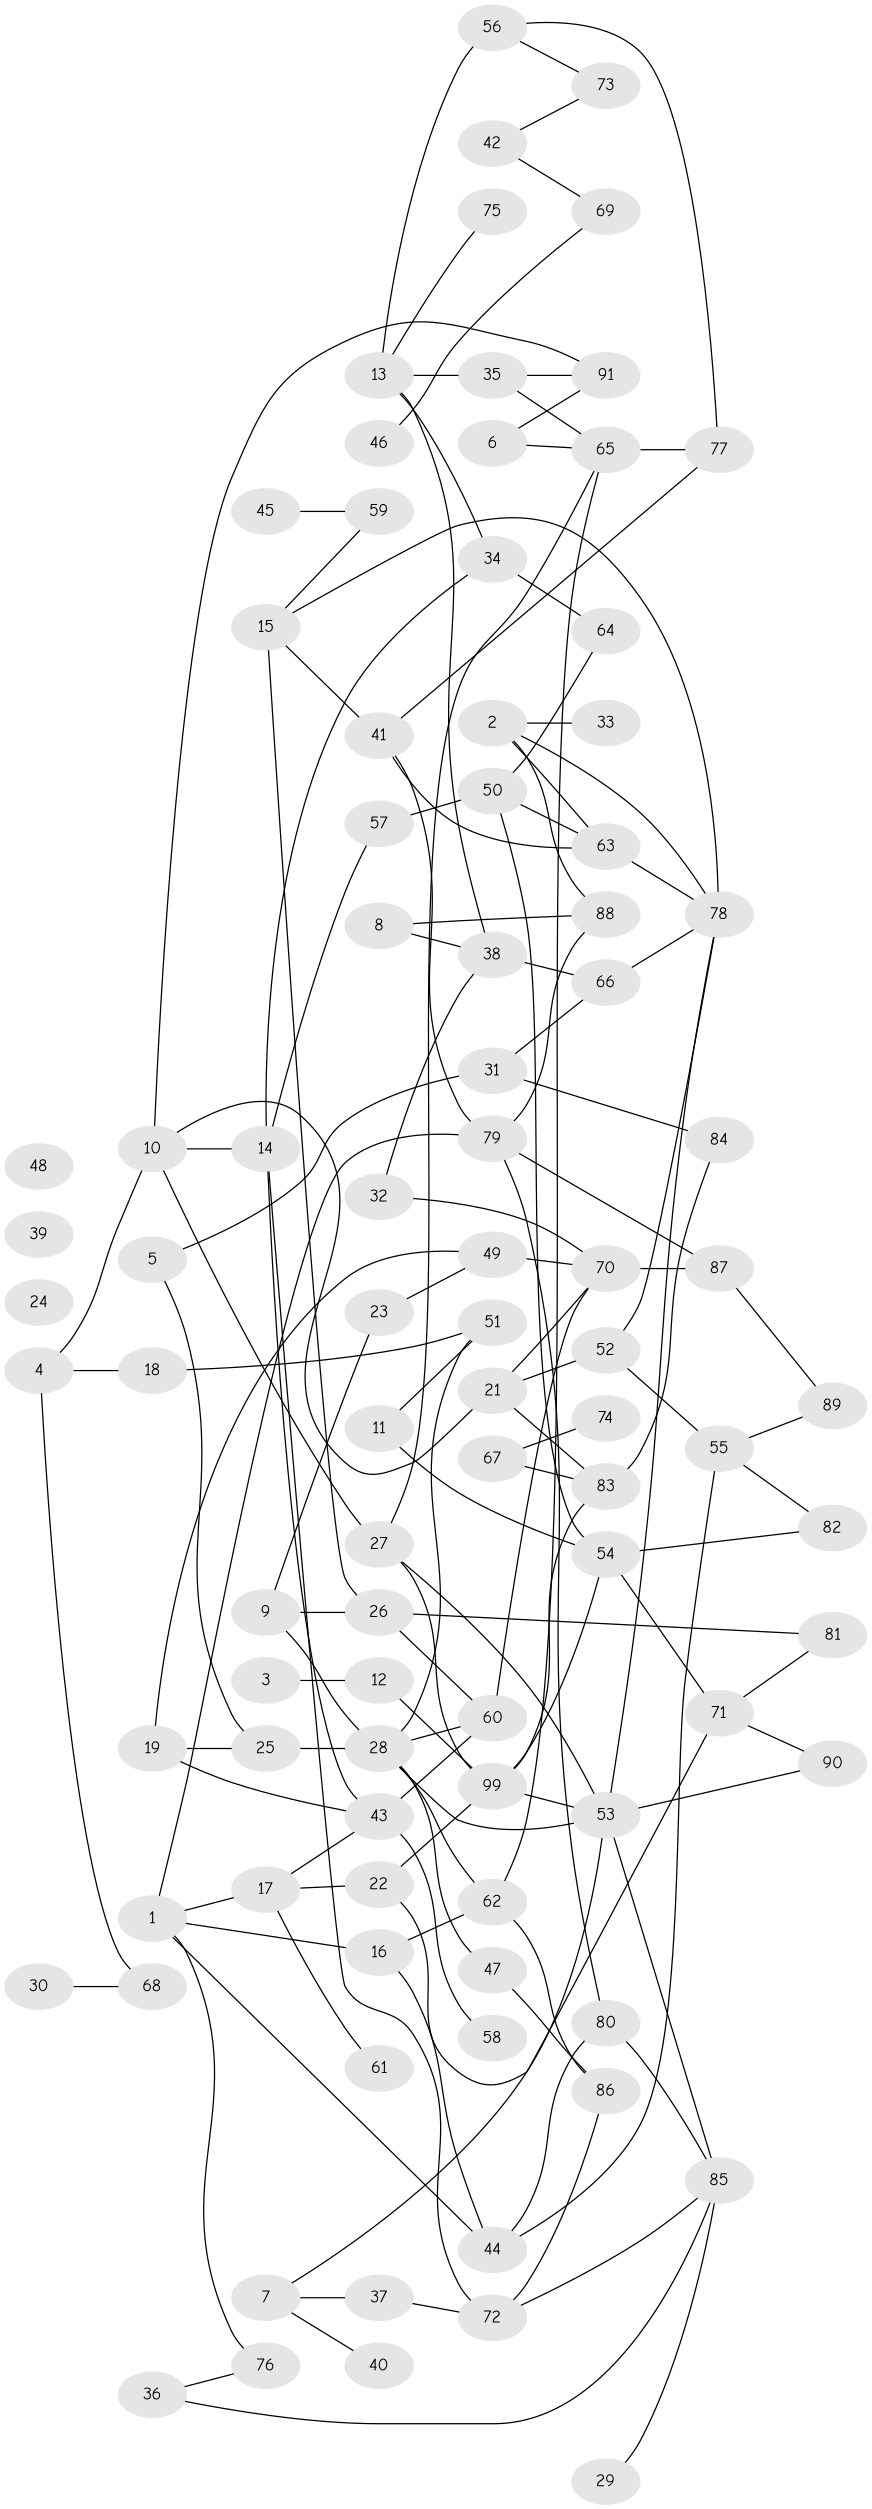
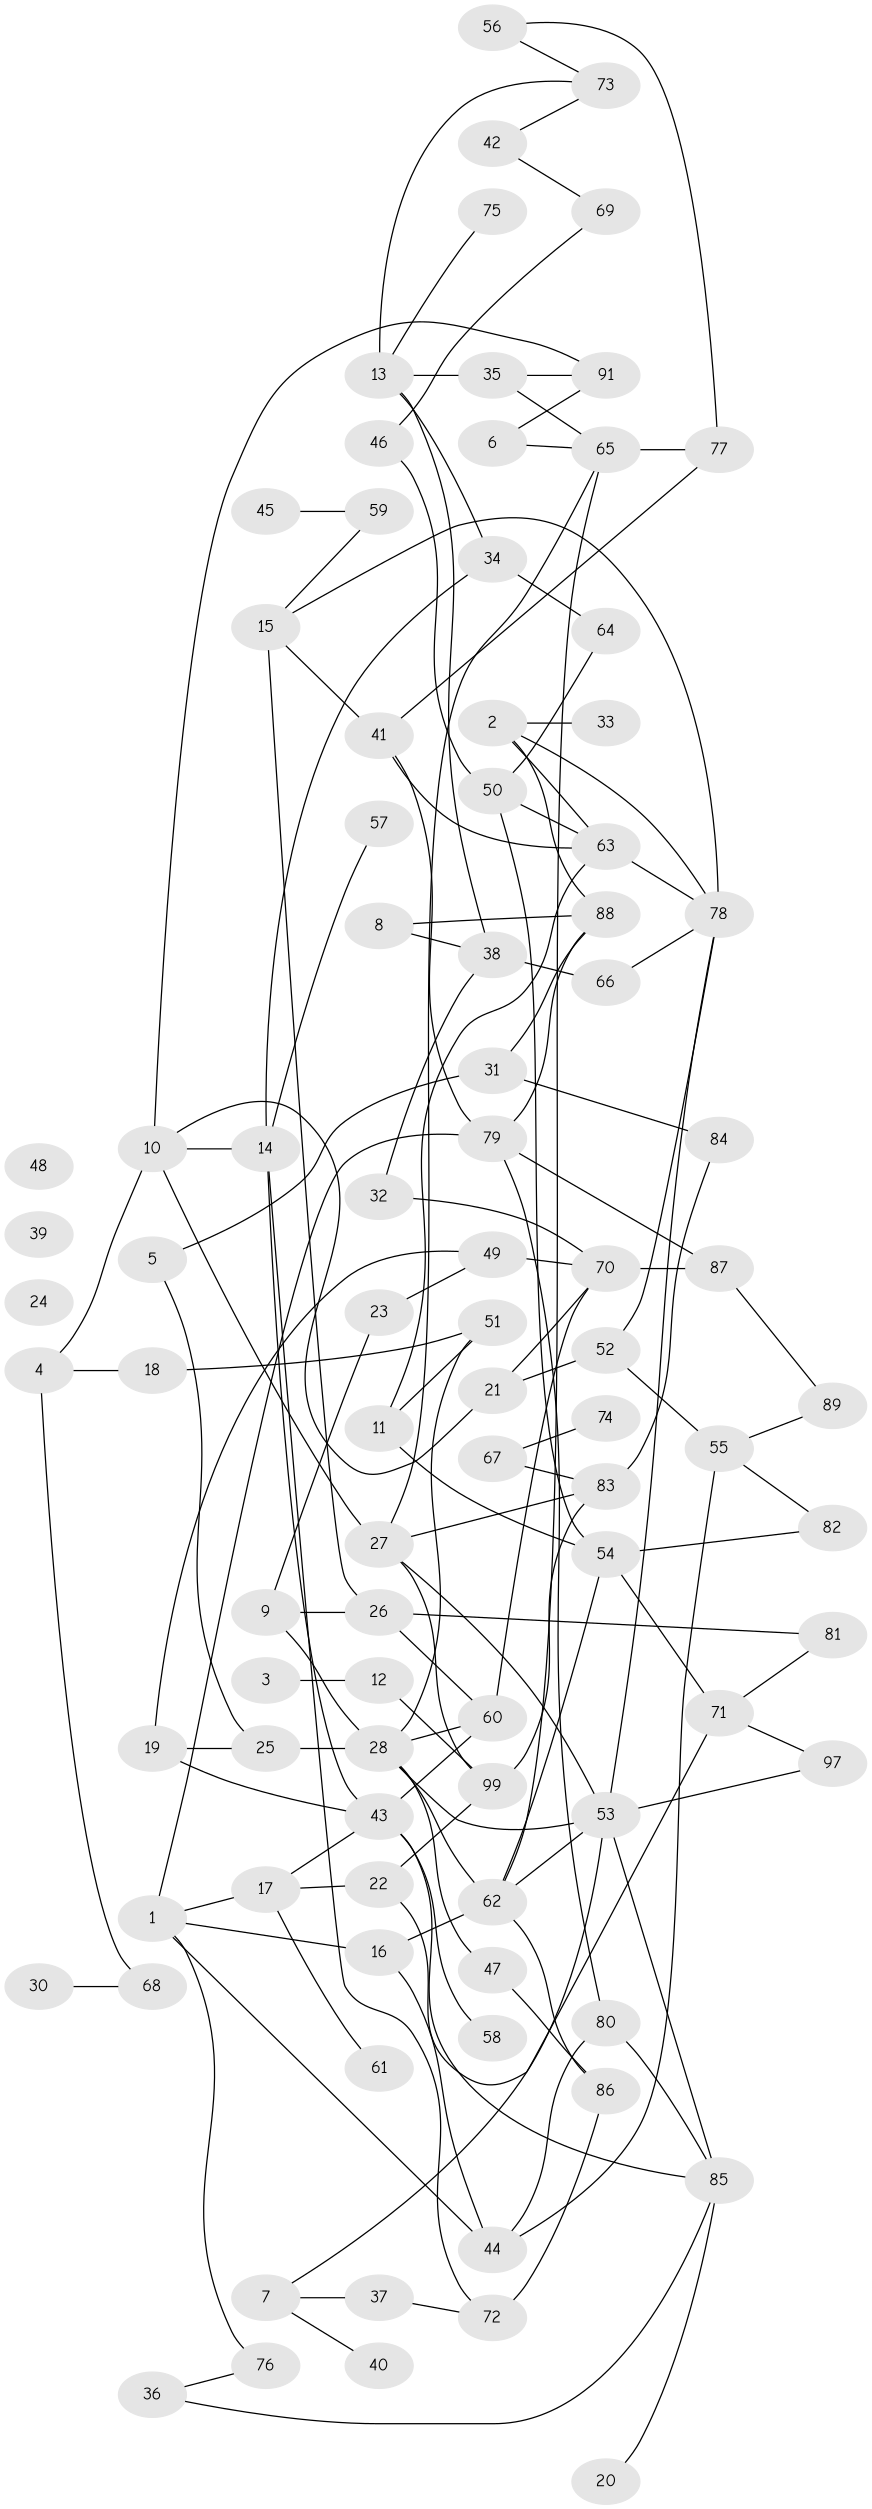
(413, 195) -> (416, 166)
(446, 805) -> (436, 617)
(566, 1013) -> (546, 995)
none -> (450, 1053)
(533, 1425) -> (484, 1518)
(567, 1672) -> (553, 1738)
(833, 1764) -> (833, 1764)
(549, 1801) -> (549, 1859)
(613, 2257) -> (477, 2092)
(606, 2482) -> (606, 2482)
